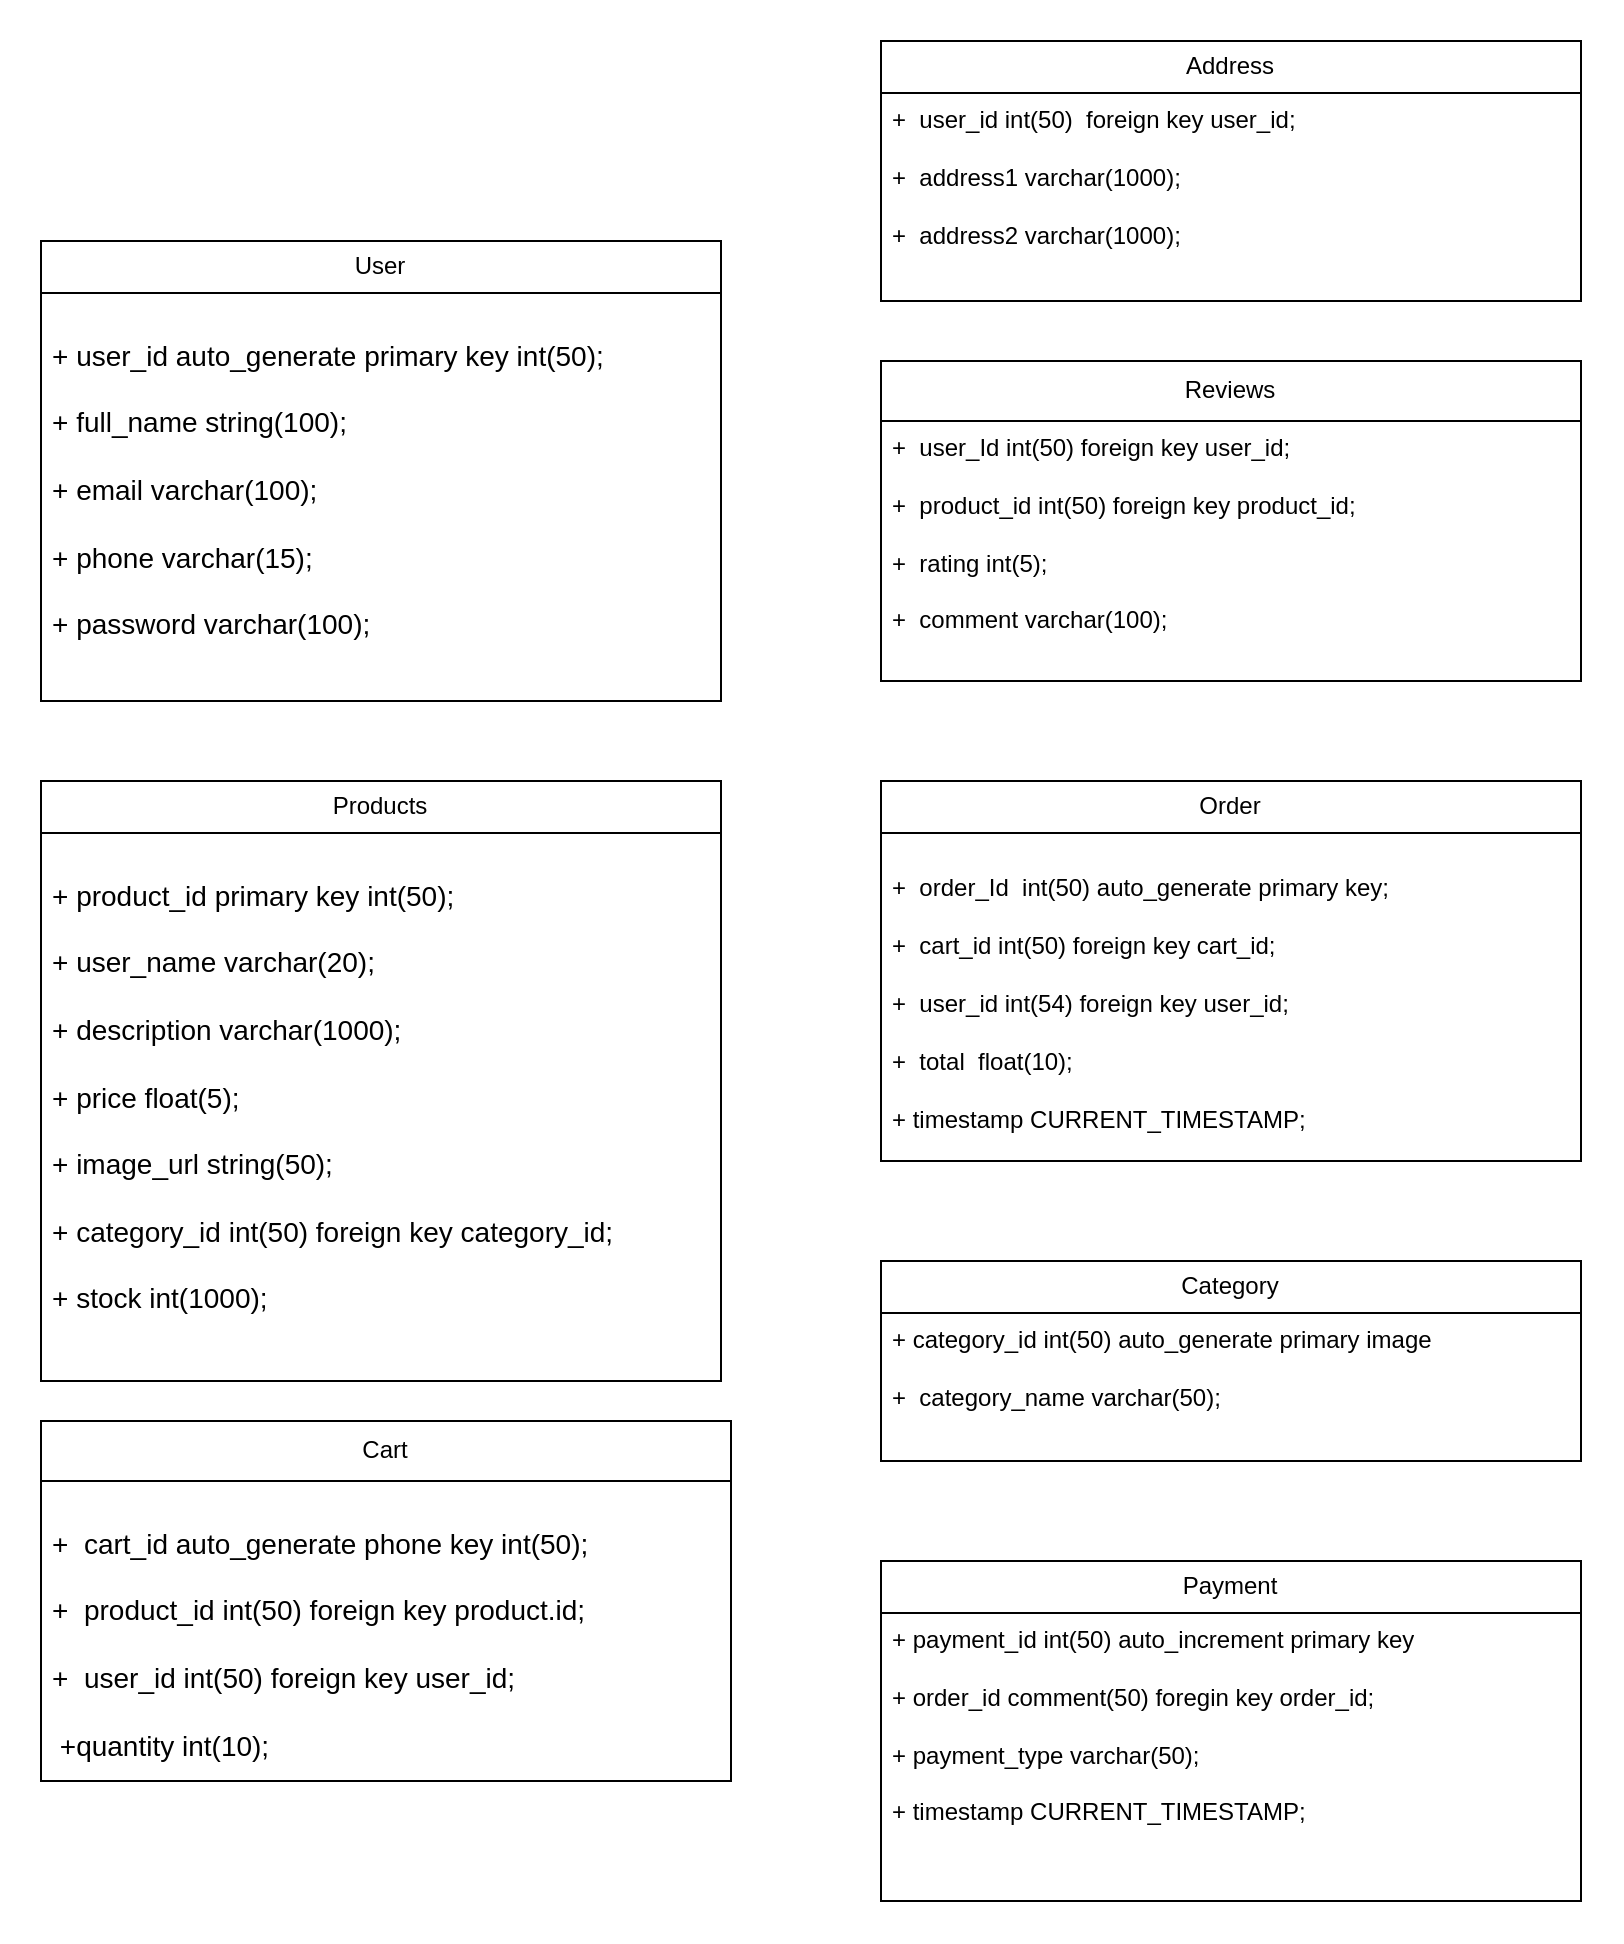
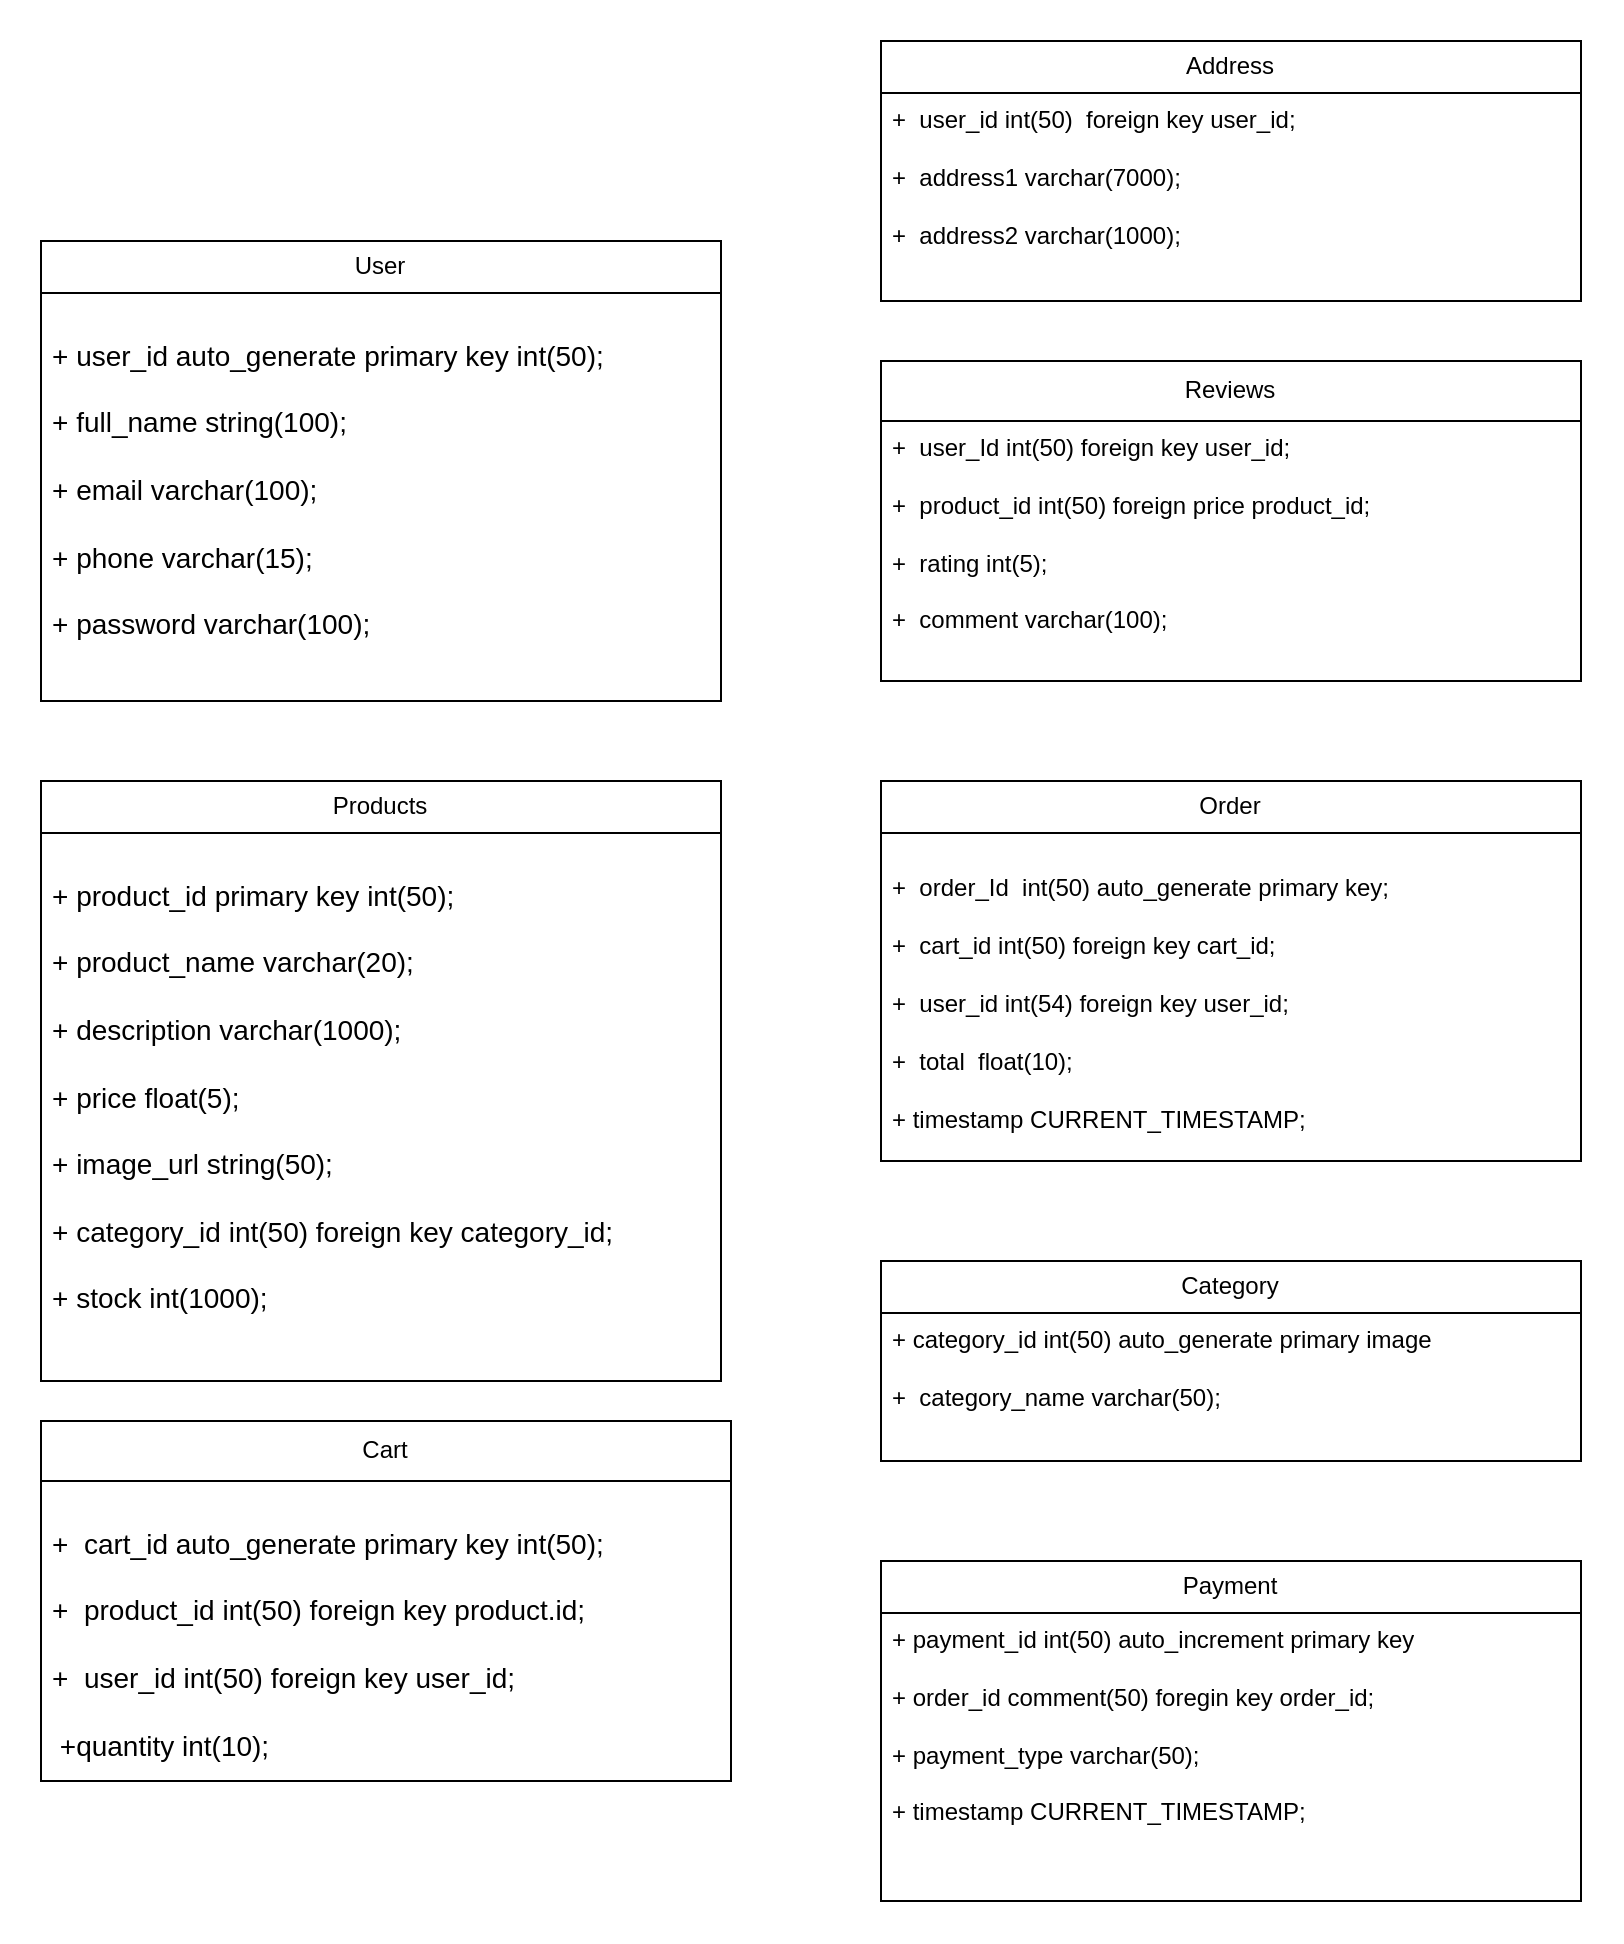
(1131, 150) -> (1131, 150)
(1164, 493) -> (1175, 493)
(331, 948) -> (331, 948)
(324, 1553) -> (327, 1553)
